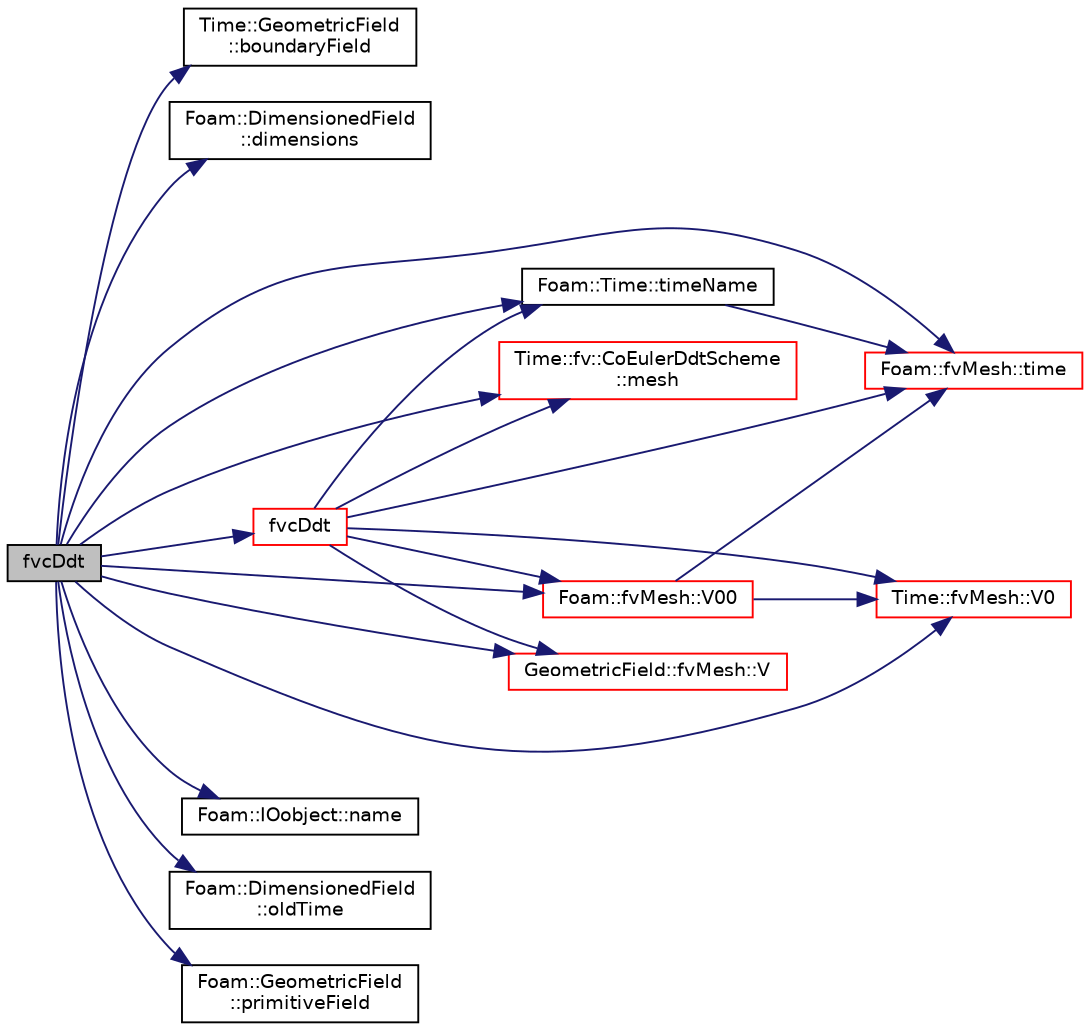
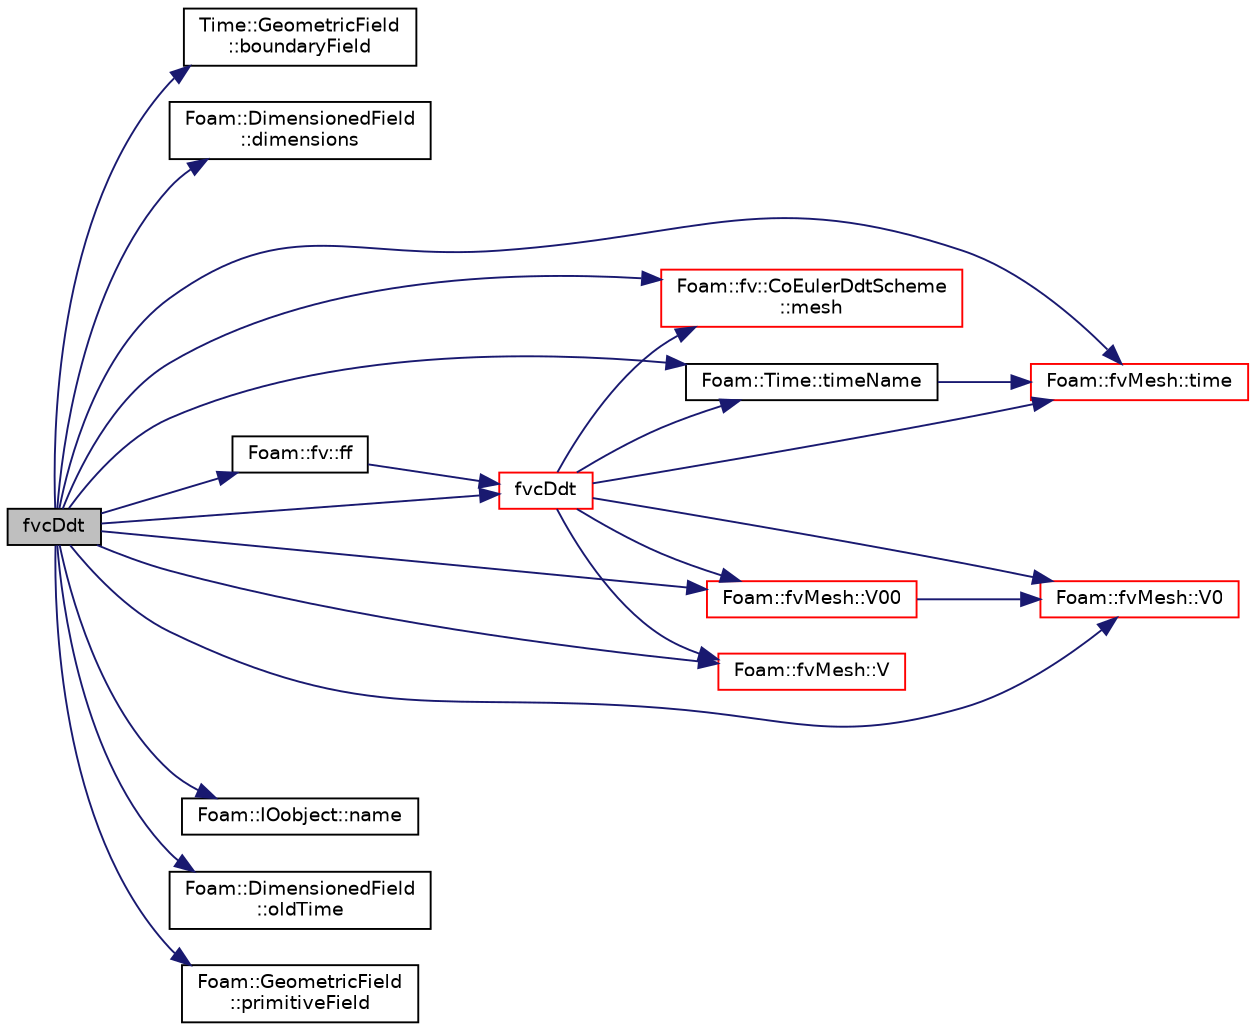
(648, 371) -> (812, 298)
none -> (300, 454)
(803, 491) -> none
(974, 599) -> (1140, 599)
(648, 672) -> (812, 672)
